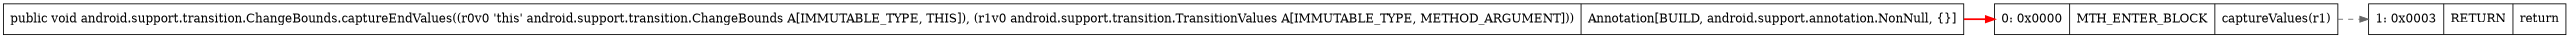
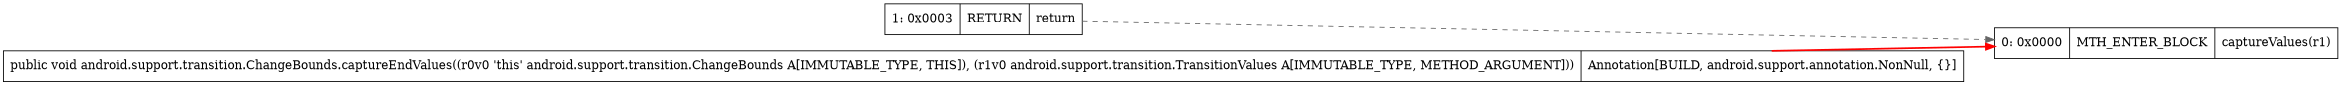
(2349, 19) -> (1534, 30)
